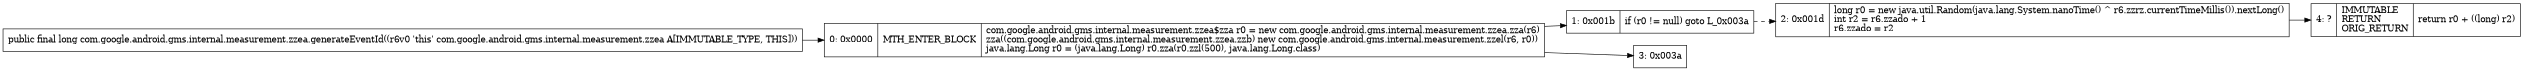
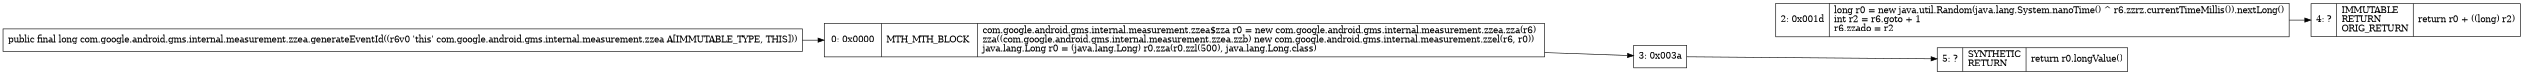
(1880, 20) -> (1878, 20)
(1660, 22) -> none
(930, 40) -> (928, 40)
none -> (2032, 60)
